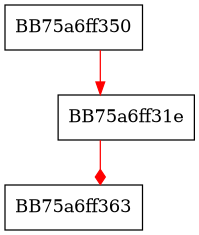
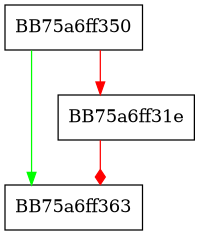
none -> (32, 111)
